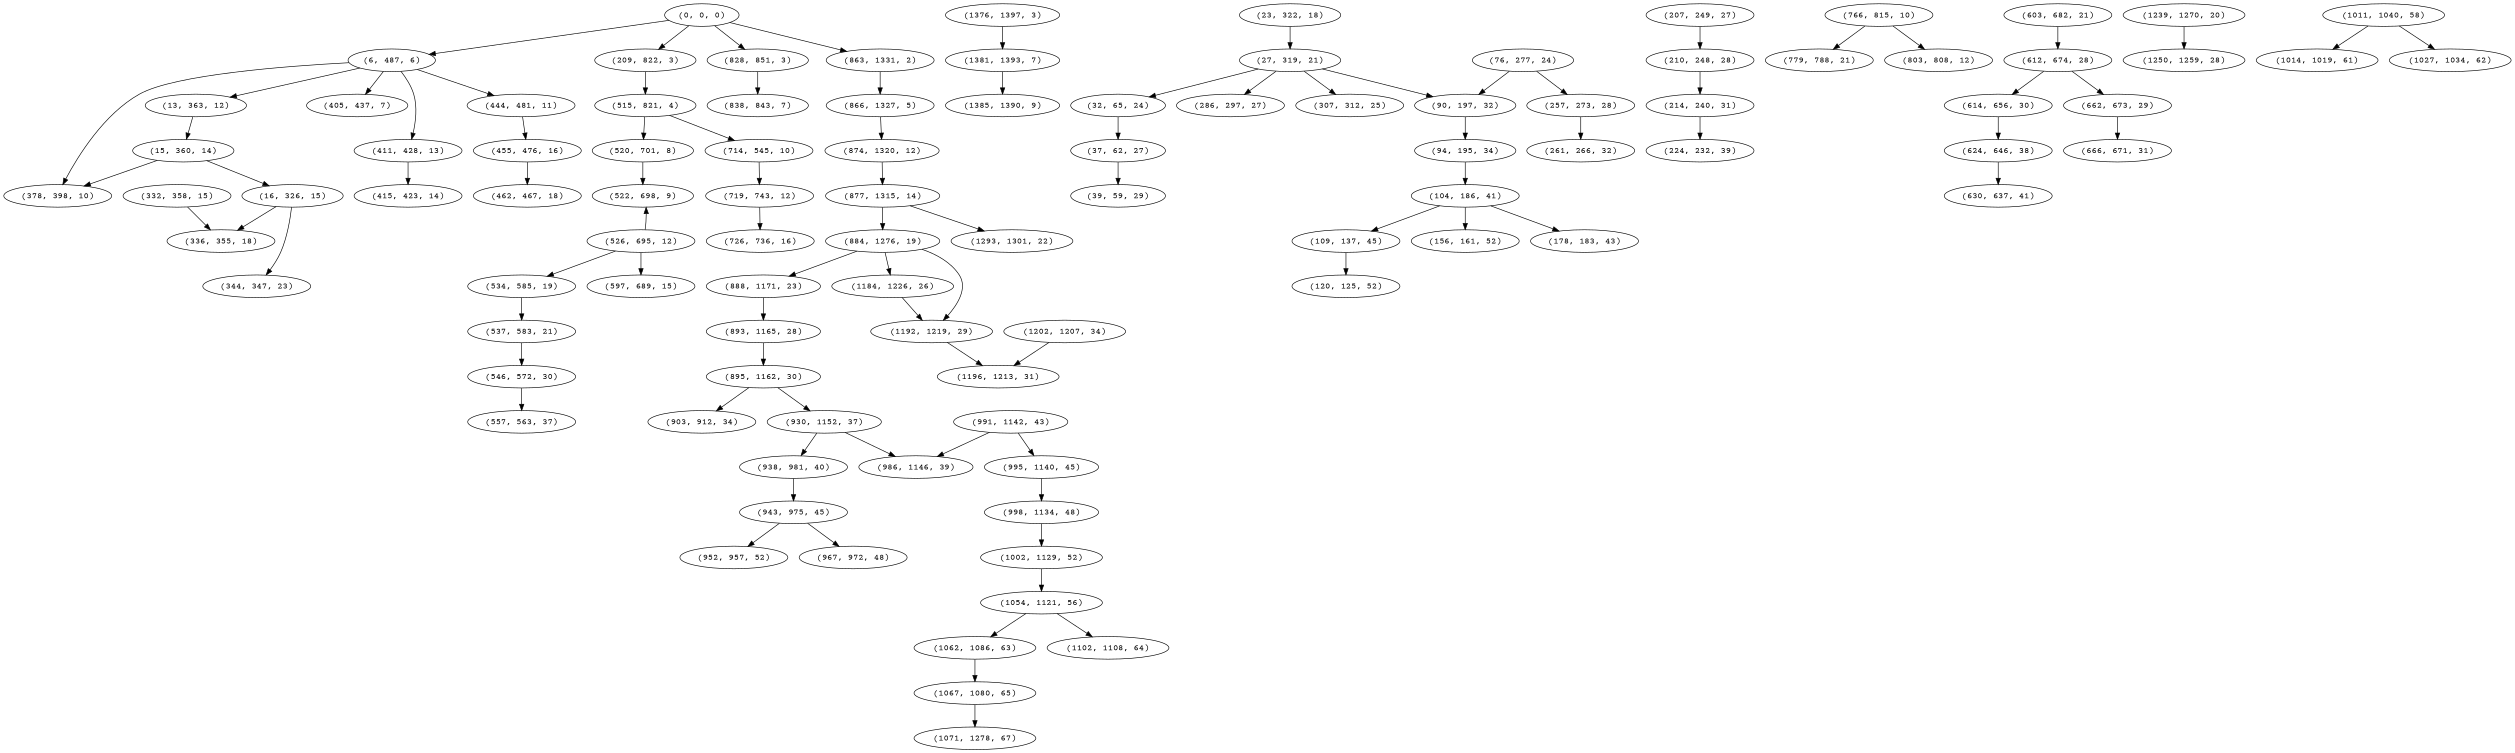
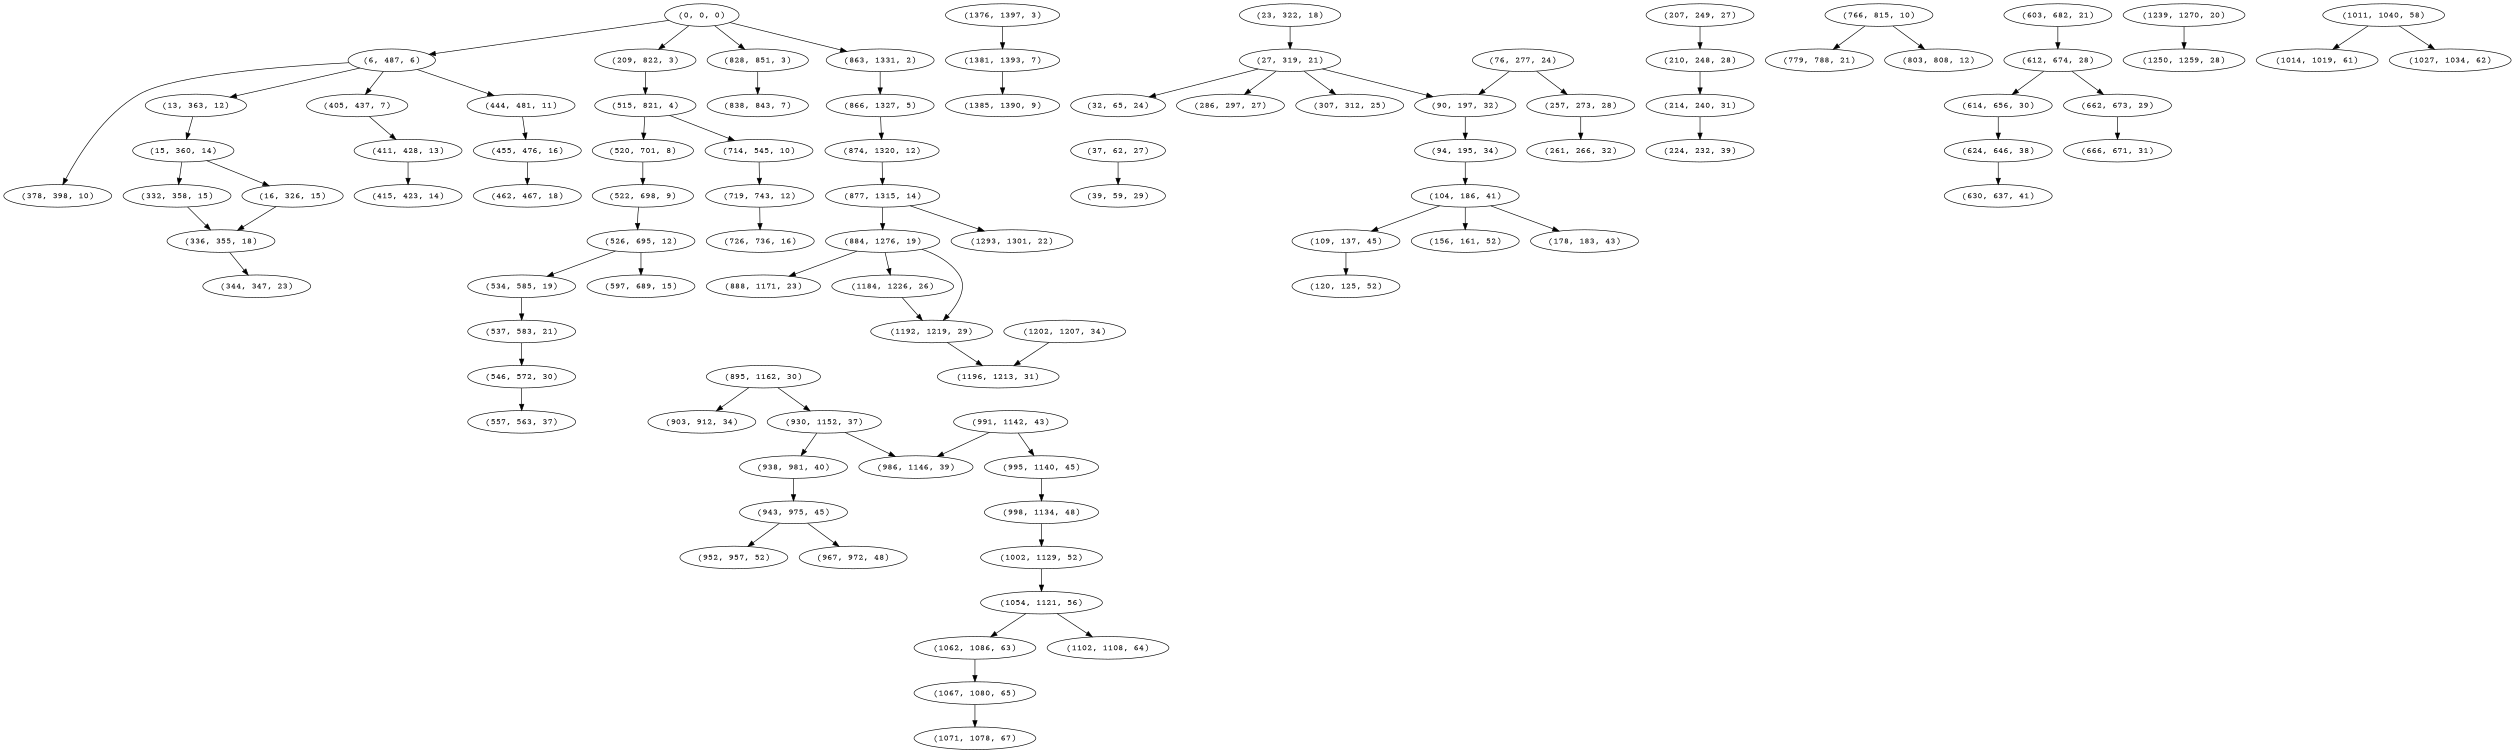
(415, 101) -> (380, 126)
(1118, 125) -> none
(124, 172) -> (181, 170)
(646, 222) -> (638, 215)
(285, 240) -> (237, 261)
(763, 331) -> none
(975, 738) -> (975, 738)
